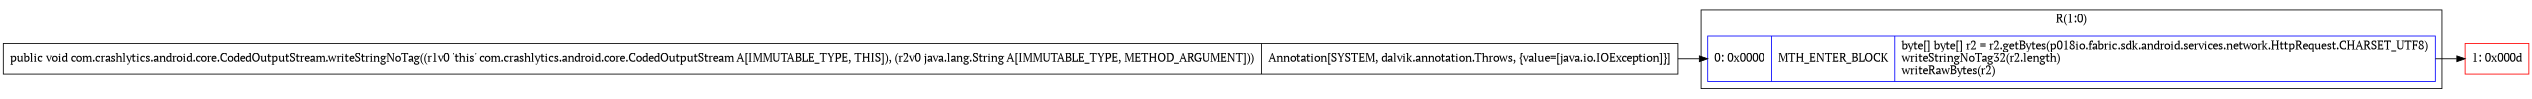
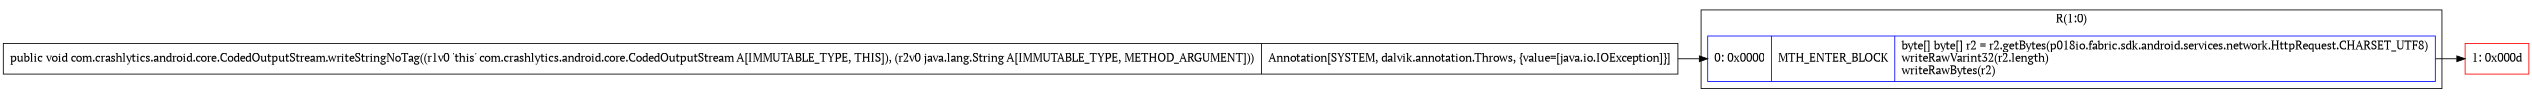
(1981, 58) -> (1975, 58)
